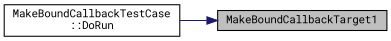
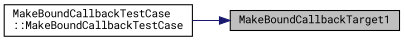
(92, 21) -> (98, 21)
